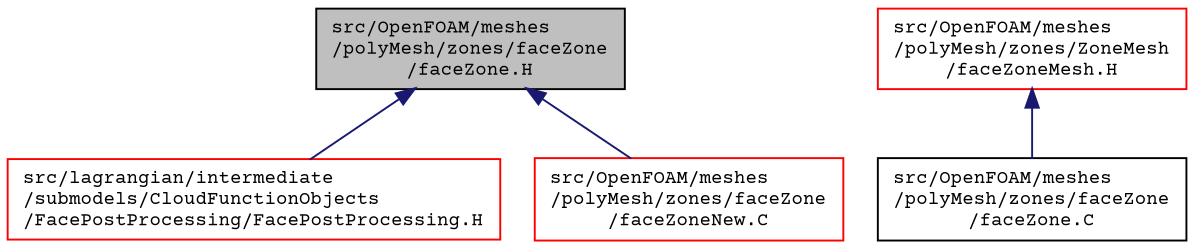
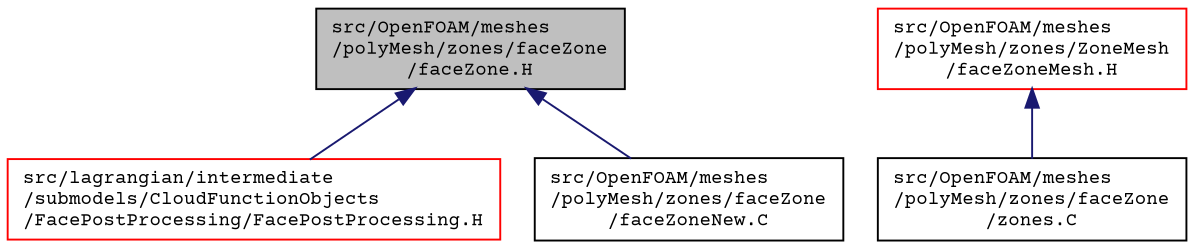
(689, 199) -> (689, 199)
(1032, 199) -> (1032, 199)
